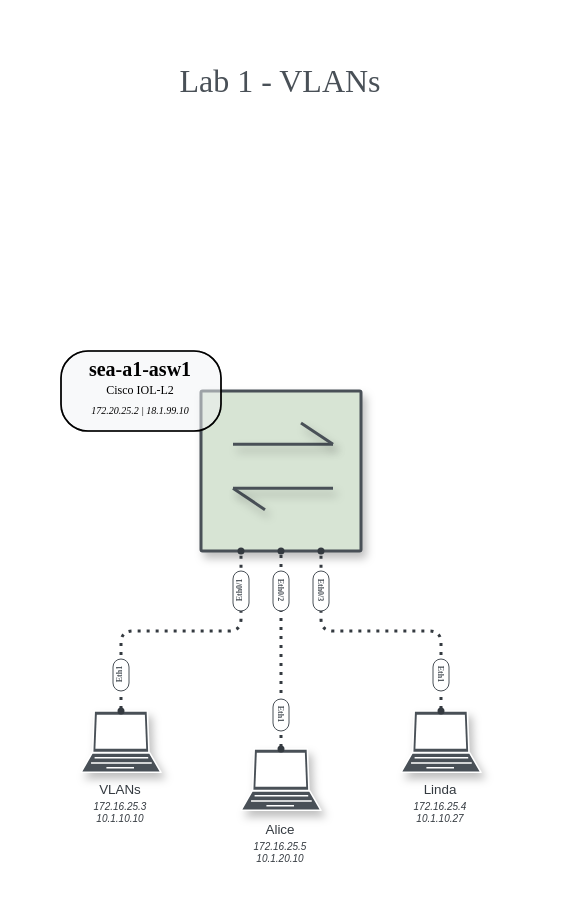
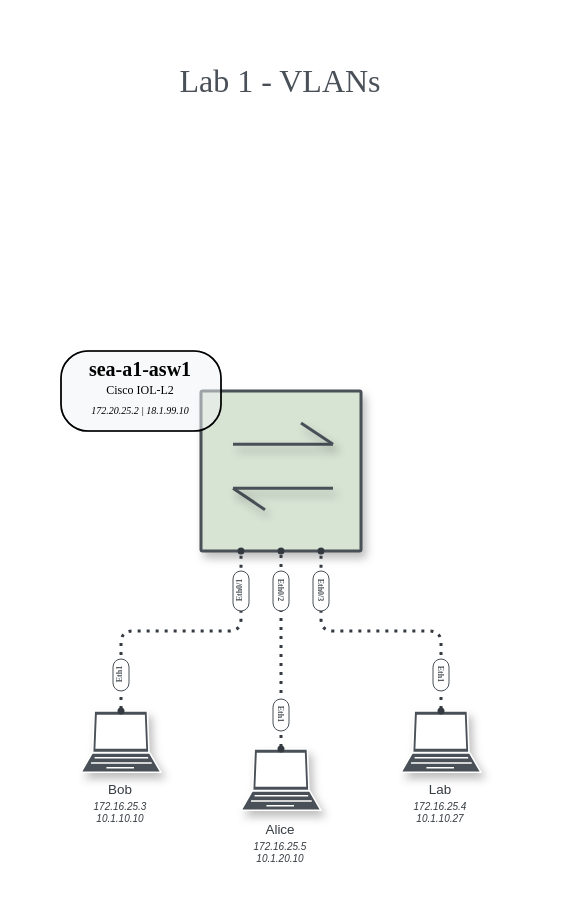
(121, 791) -> (121, 791)
(441, 791) -> (441, 791)
